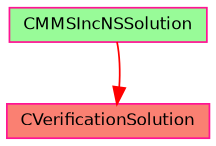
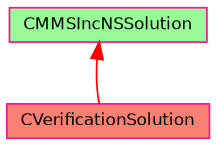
(120, 64) -> (97, 82)
